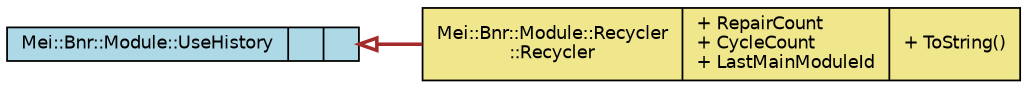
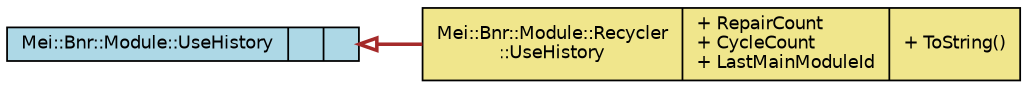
(553, 53) -> (553, 53)
